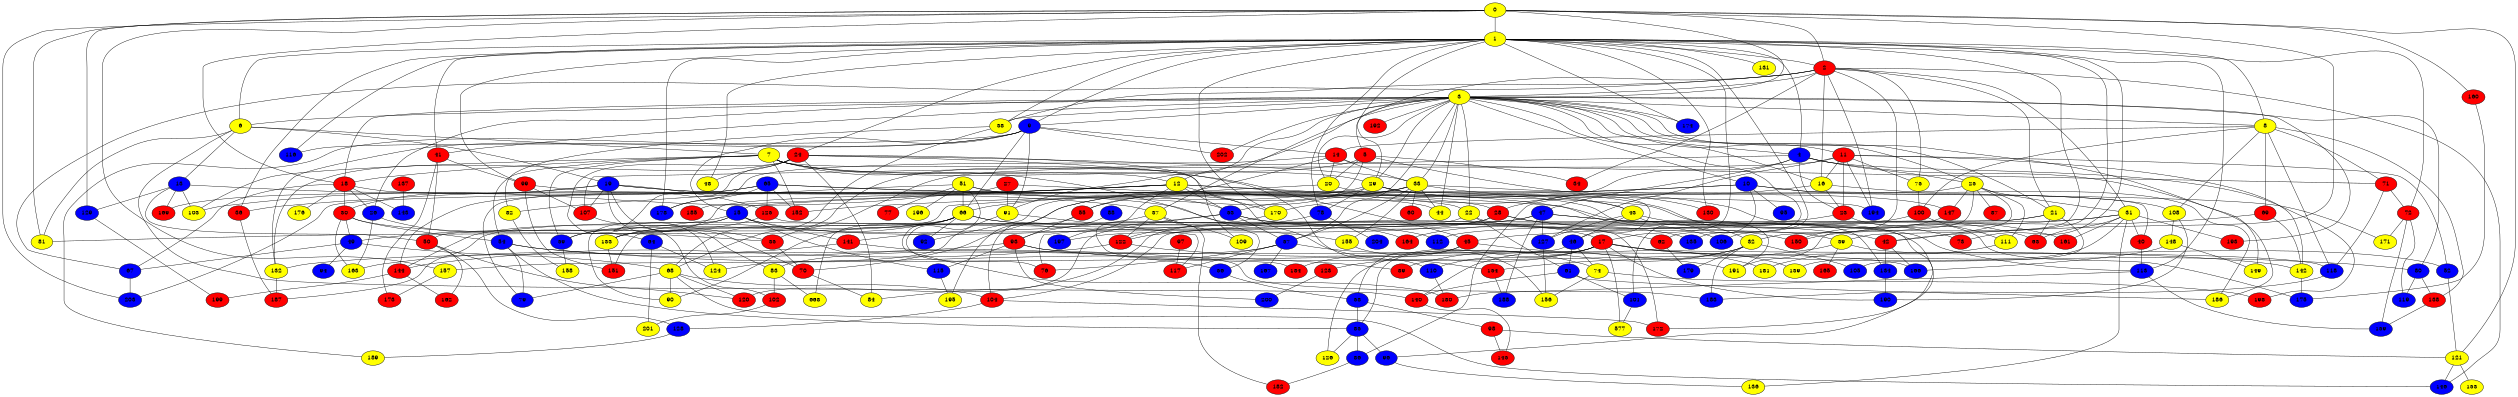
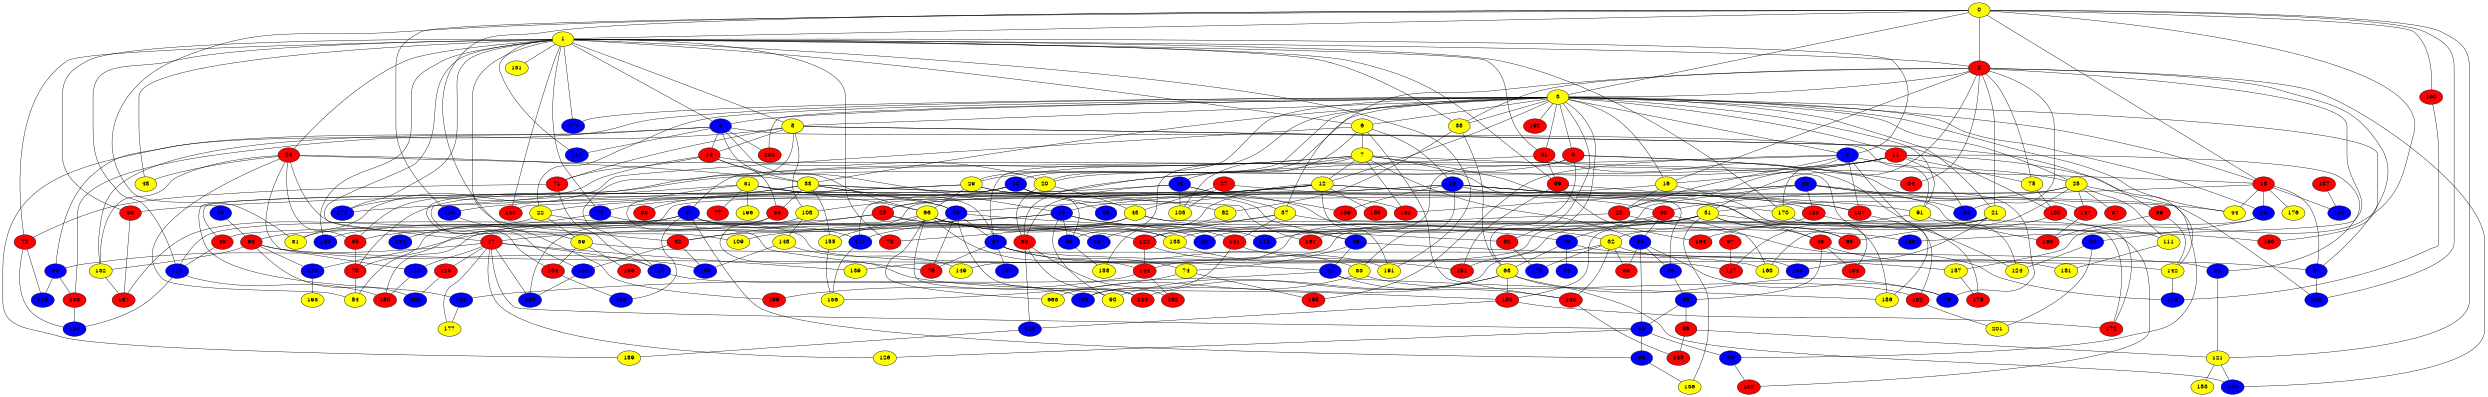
(1382, 93) -> none
(1139, 195) -> none
(2385, 242) -> none
(1620, 329) -> (450, 329)
